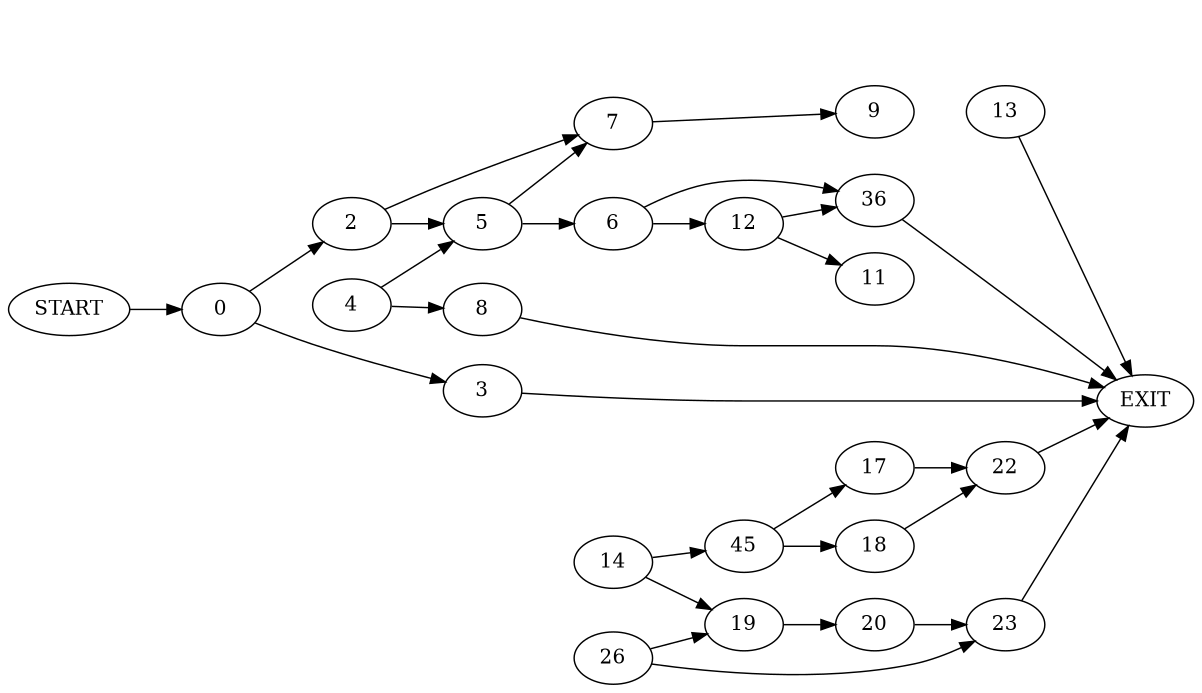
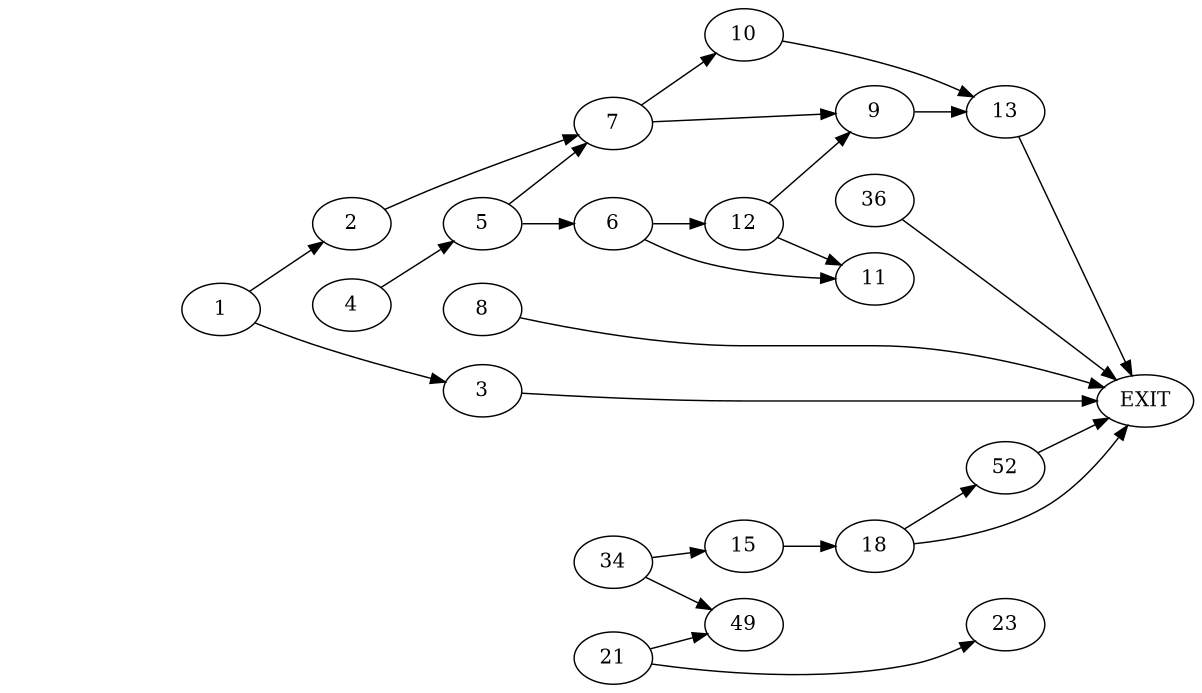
none -> (744, 35)
none -> (933, 112)
(732, 181) -> (731, 269)
(802, 213) -> (804, 173)
(410, 224) -> none
(410, 307) -> none
(69, 309) -> none
(221, 309) -> (221, 309)
(875, 468) -> none
(1006, 468) -> (1006, 468)
(1071, 520) -> (1029, 515)
(744, 546) -> (744, 546)
(613, 562) -> (613, 562)
(744, 625) -> (744, 625)
(875, 625) -> none
(613, 658) -> (613, 658)
